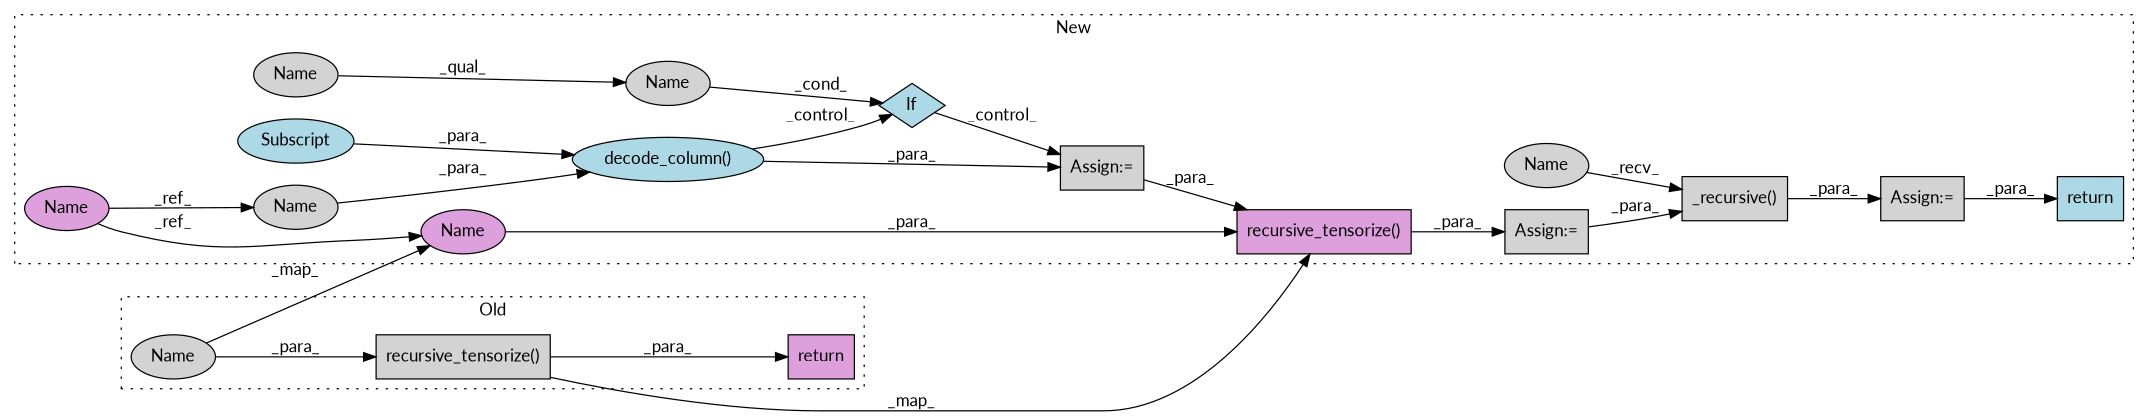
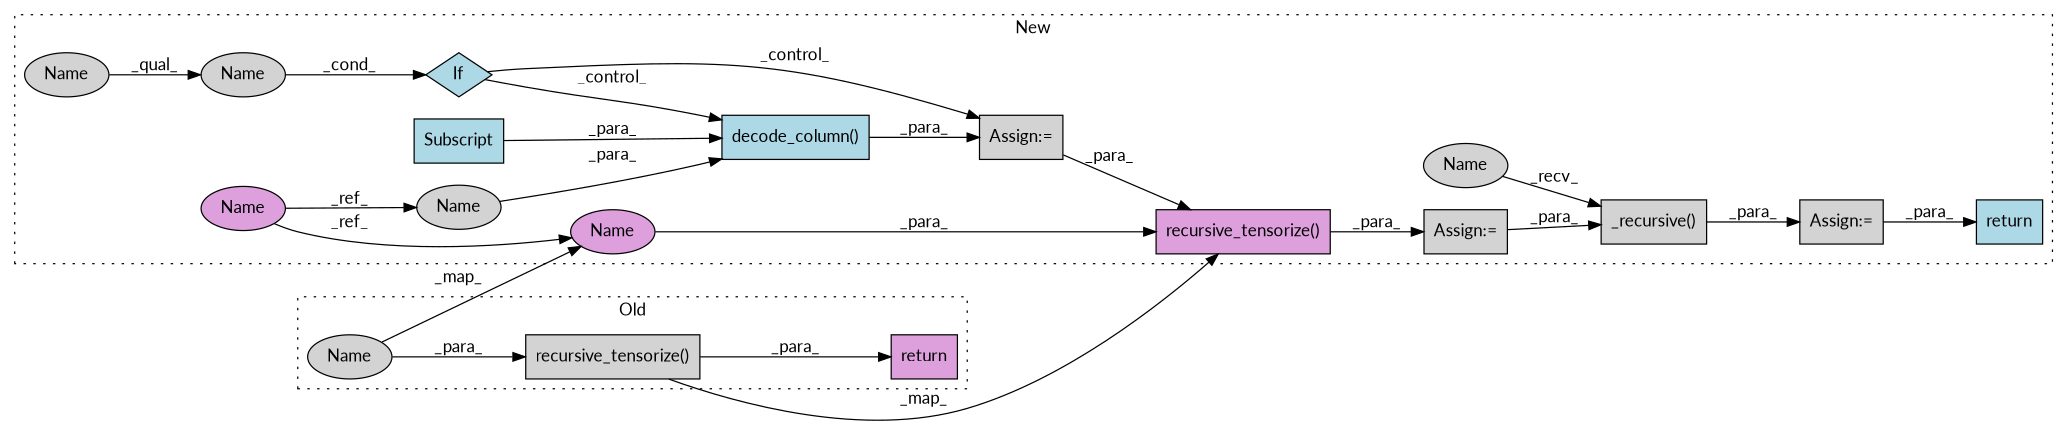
(817, 137) -> (597, 98)
(296, 141) -> (459, 141)
(668, 159) -> (796, 137)
